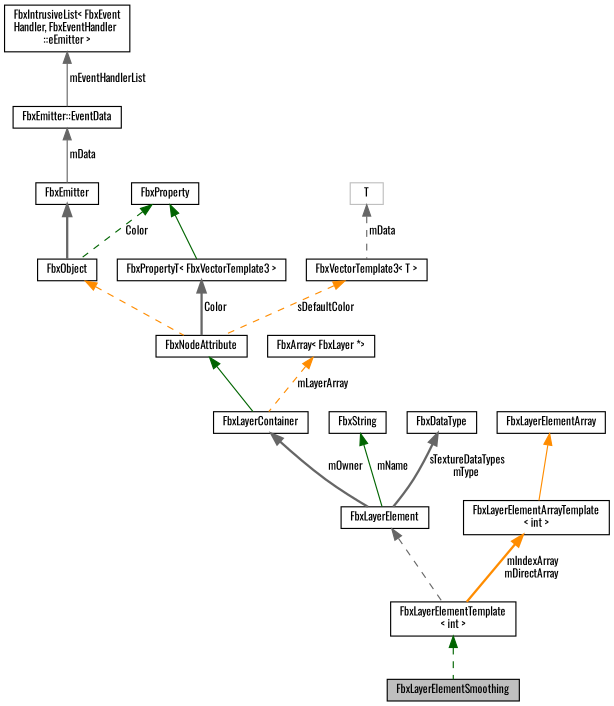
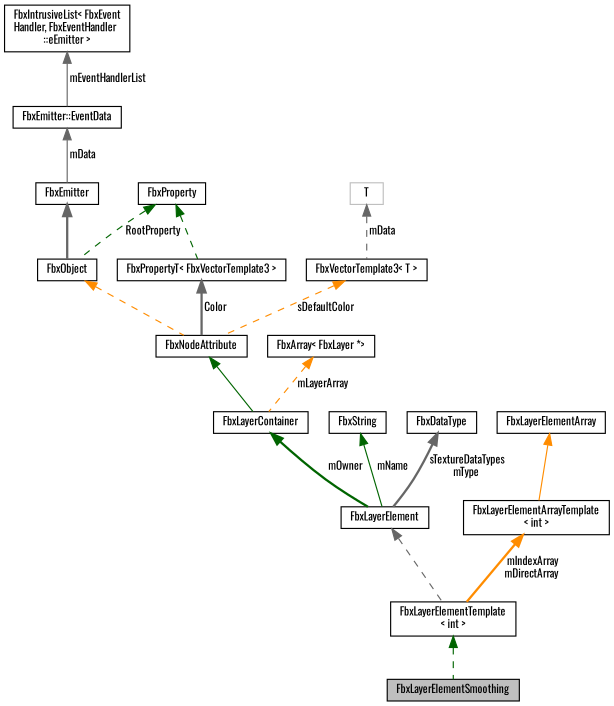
(136, 232) -> (152, 232)
(186, 237) -> (189, 237)
(322, 477) -> (322, 477)
